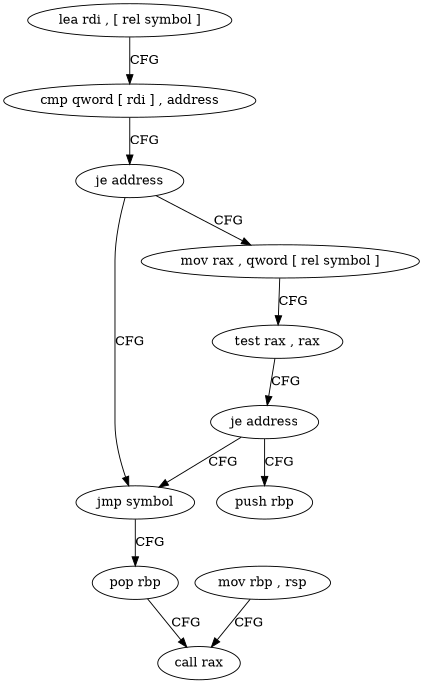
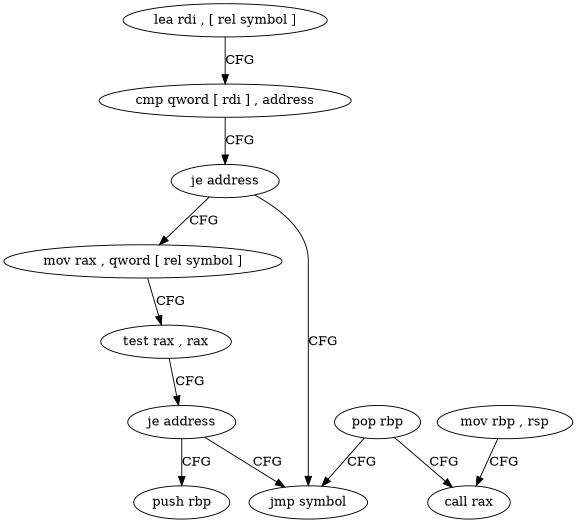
(135, 538) -> (346, 459)
